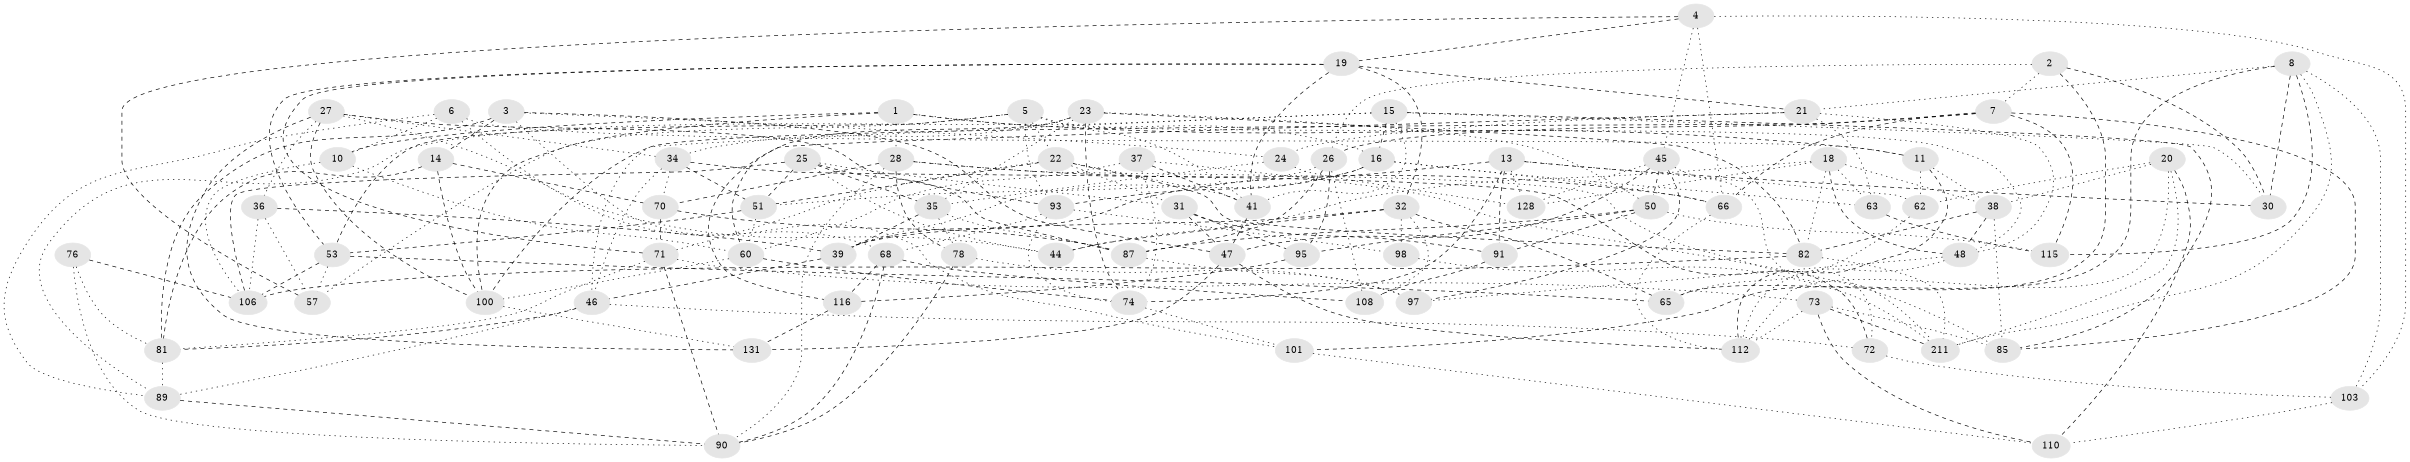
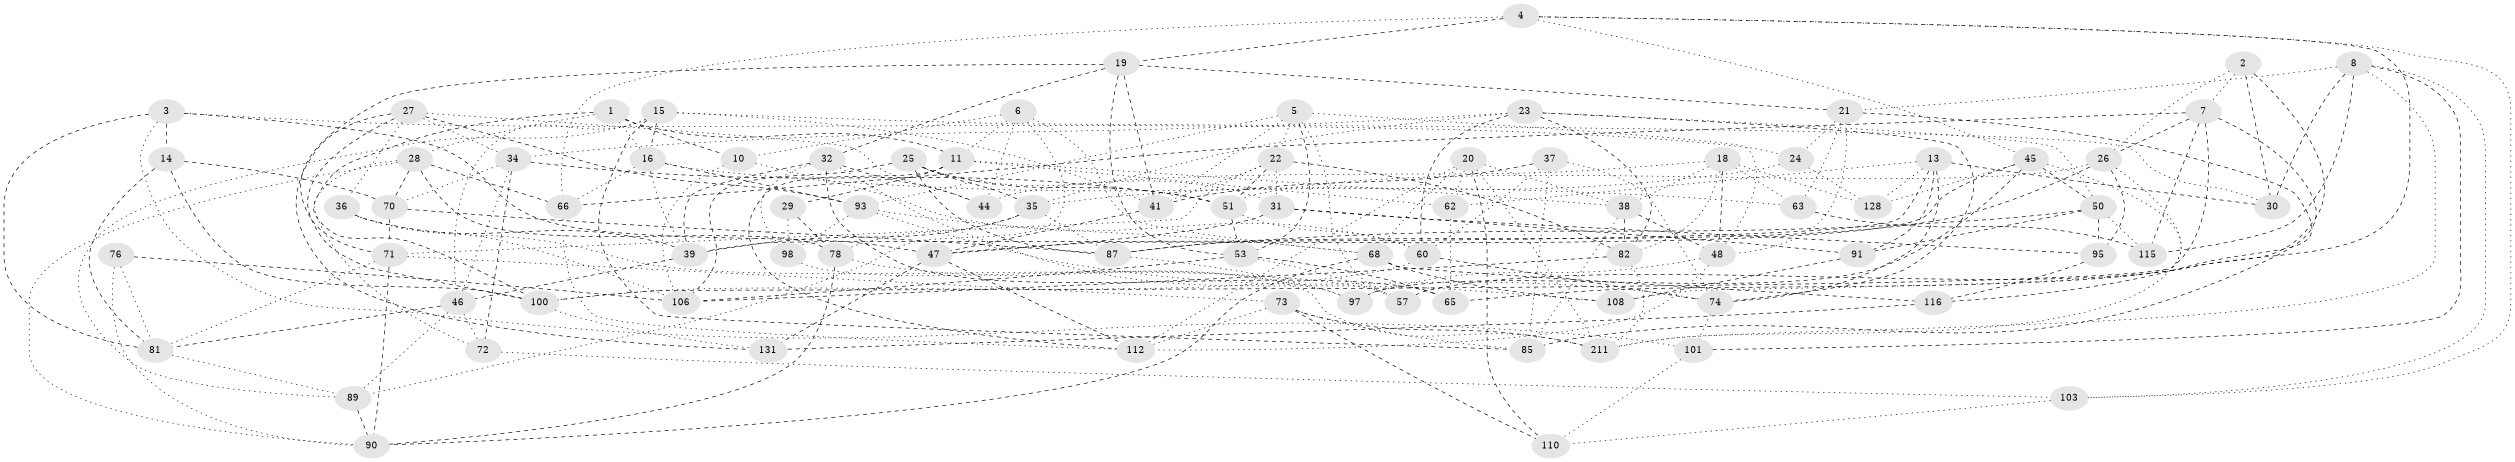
none -> (788, 207)
none -> (1414, 208)
(916, 222) -> (1002, 157)
